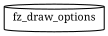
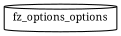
(54, 18) -> (61, 18)
